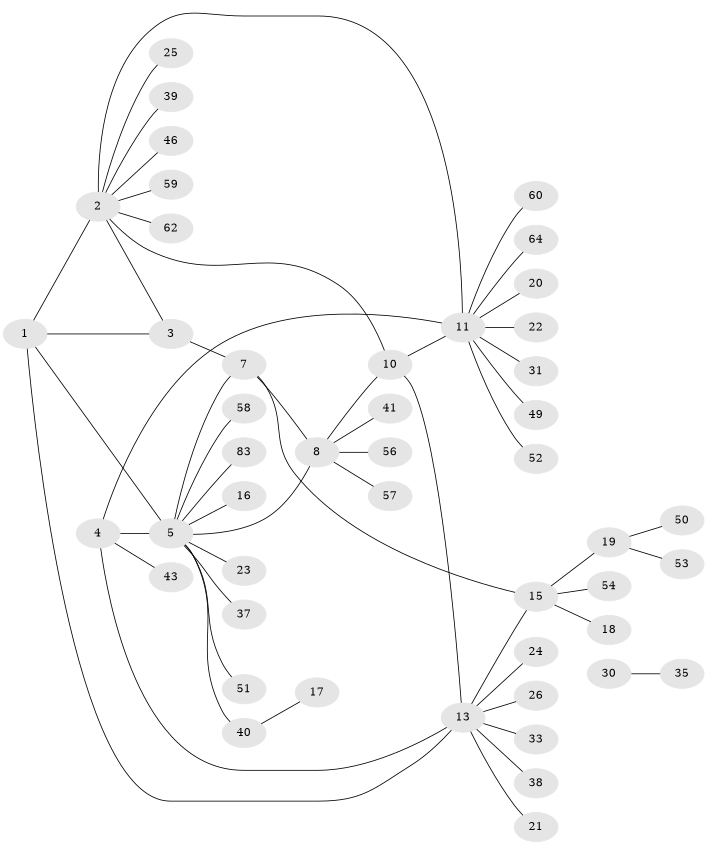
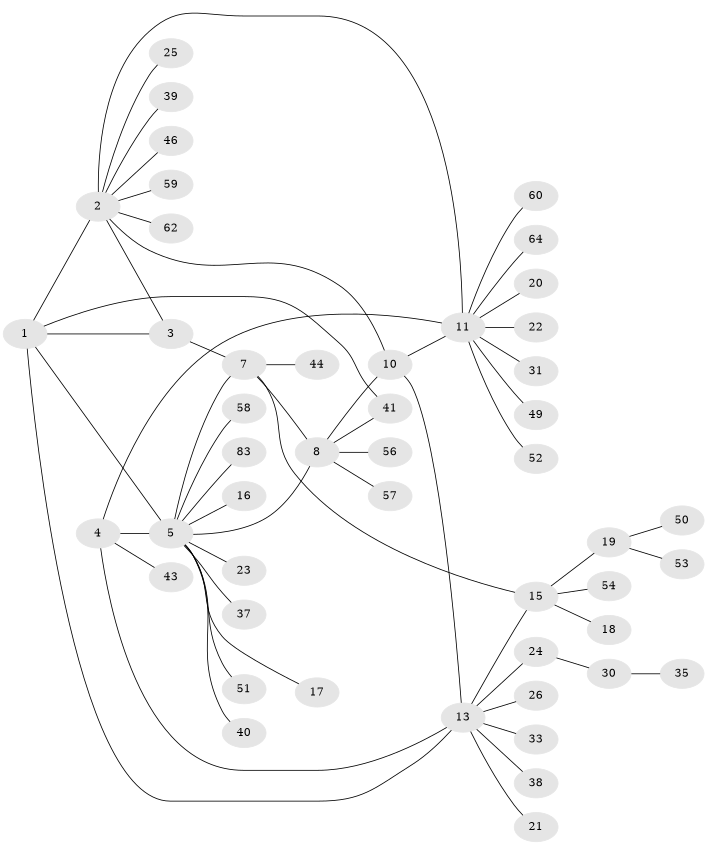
none -> (230, 297)
none -> (317, 365)
none -> (573, 663)
(281, 713) -> (219, 632)
